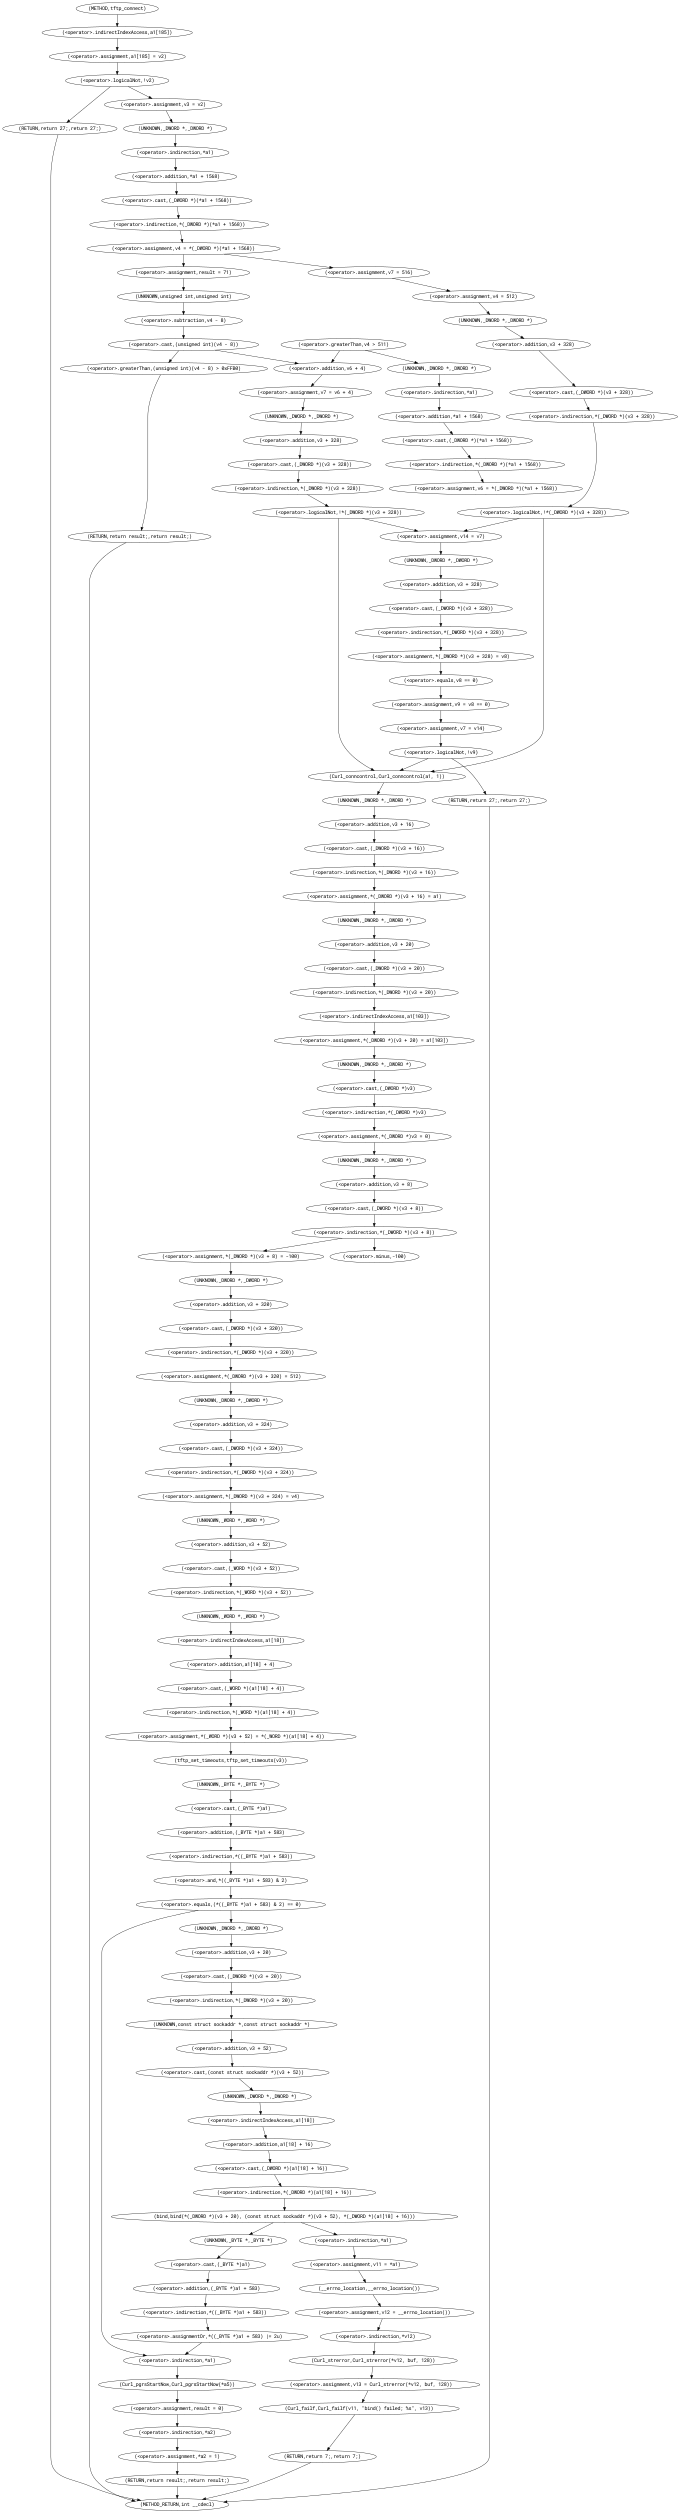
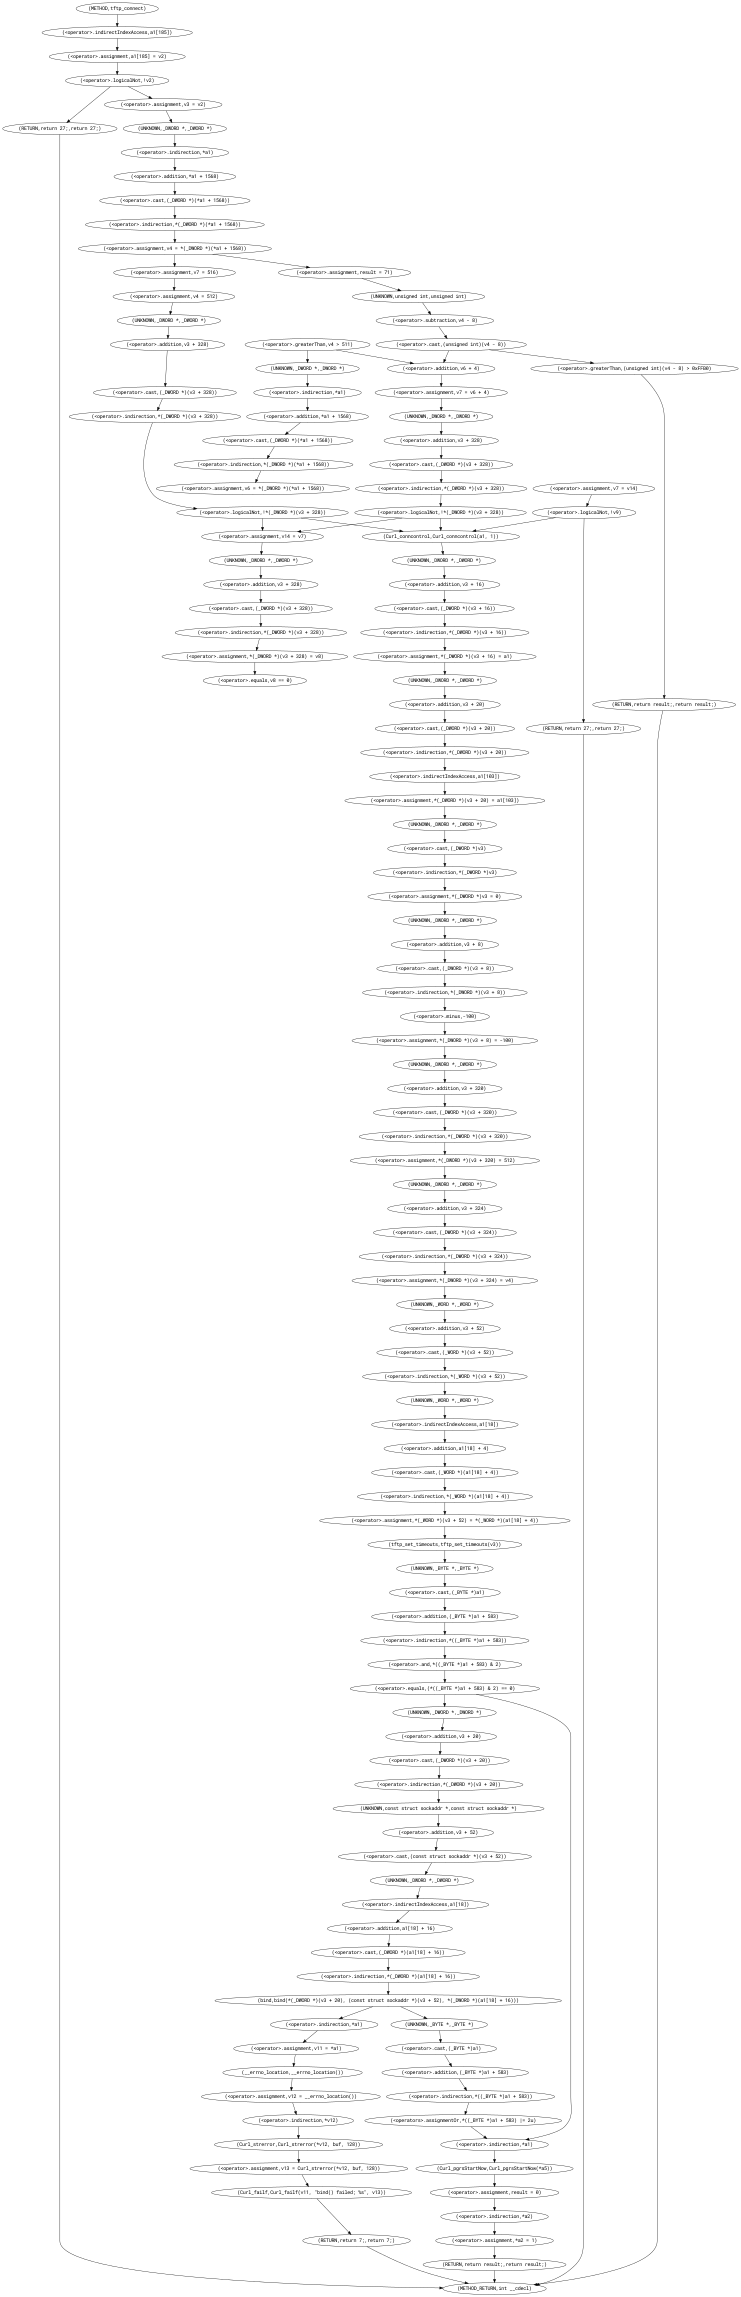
(441, 705) -> none
(304, 1244) -> (445, 1027)
